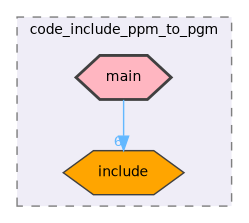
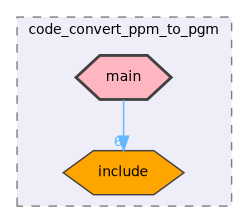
(124, 31) -> (124, 31)
